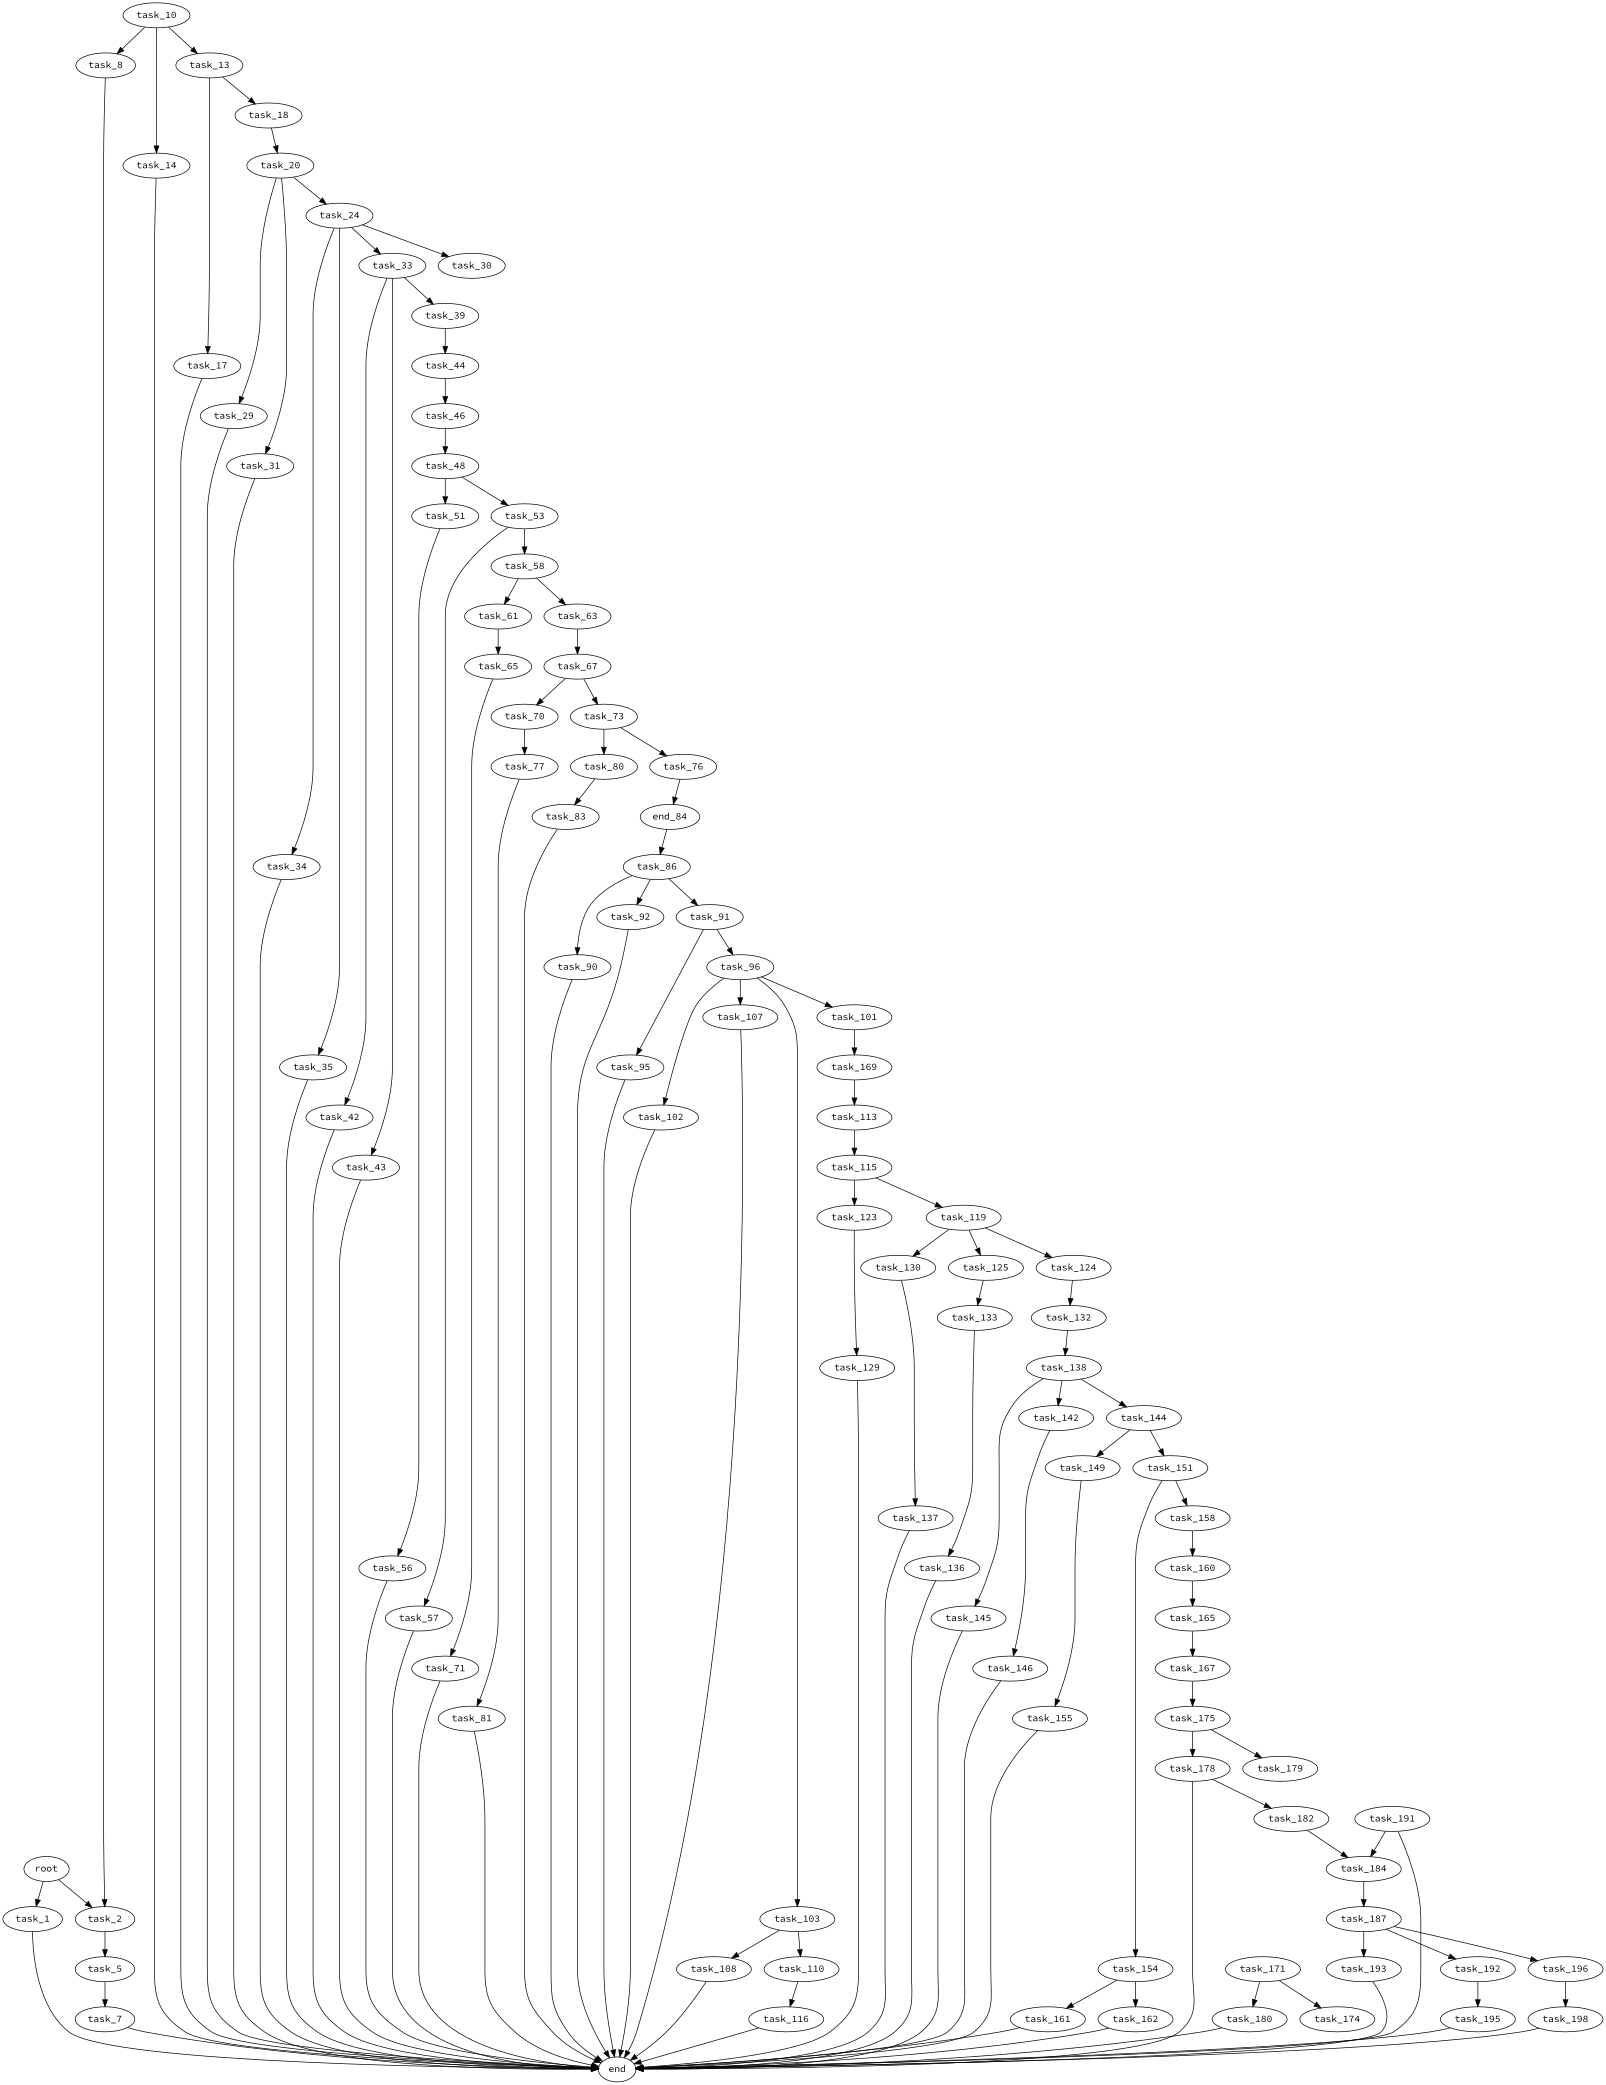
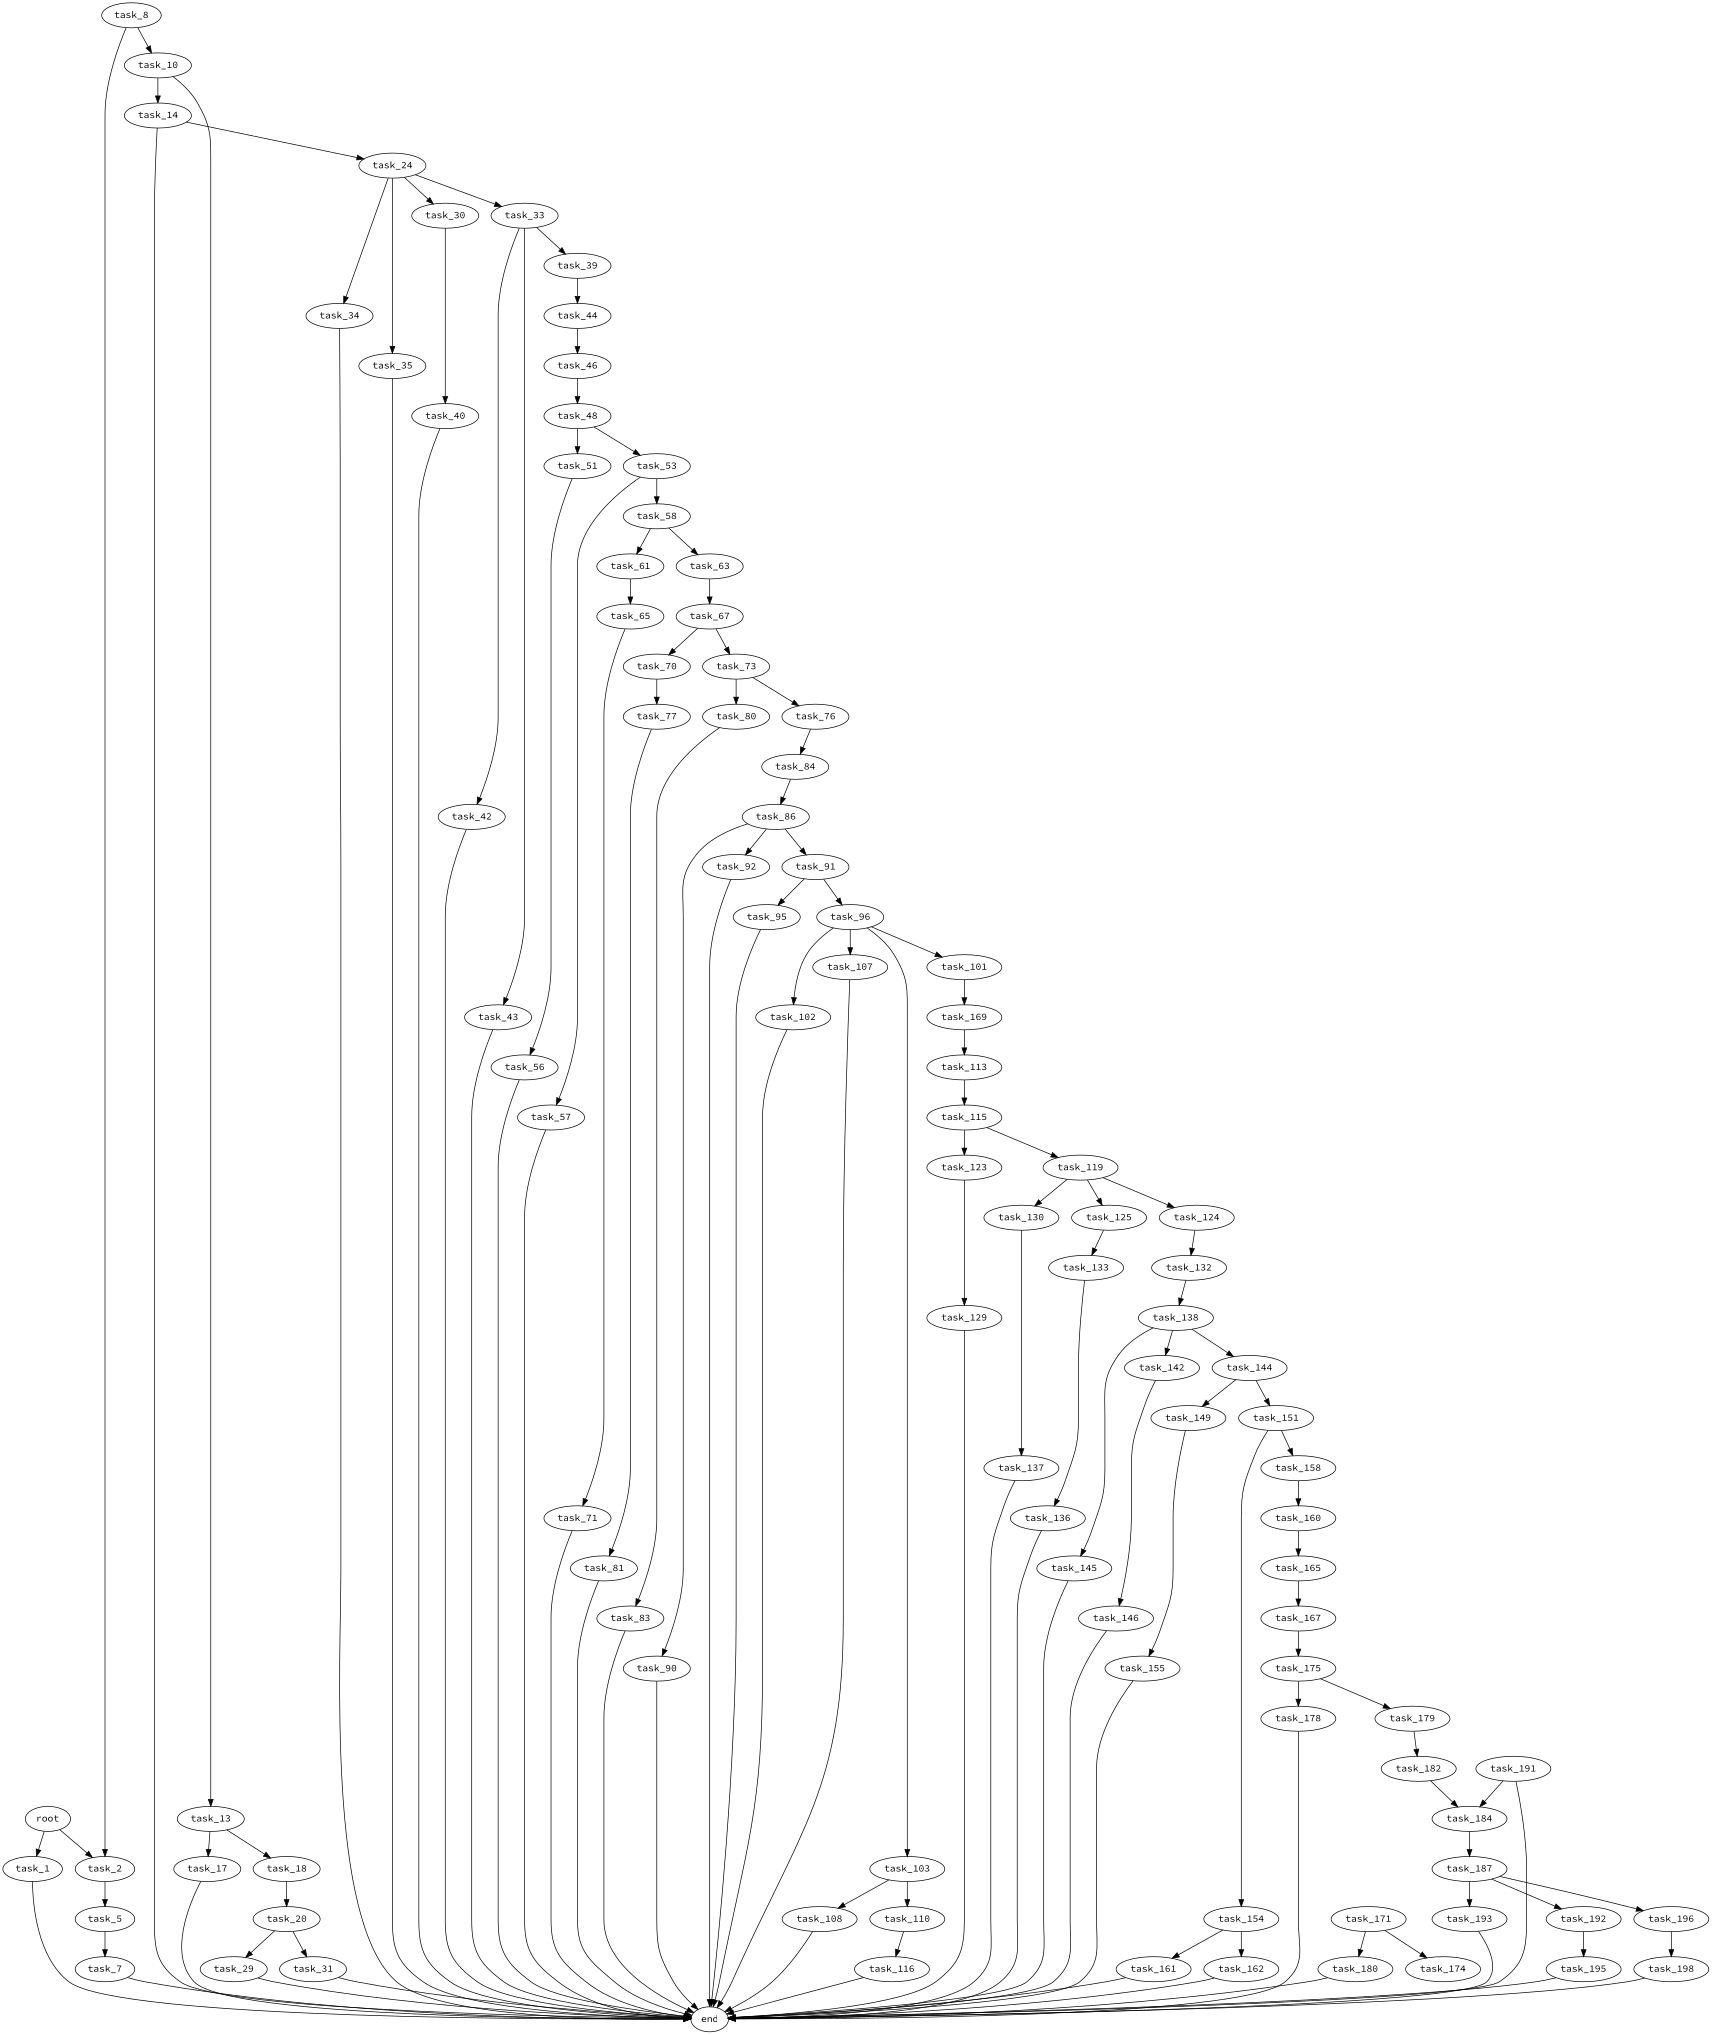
(133, 38) -> (143, 37)
(307, 188) -> (272, 140)
none -> (445, 416)
(670, 817) -> (795, 767)
(1239, 1792) -> (1415, 1740)
